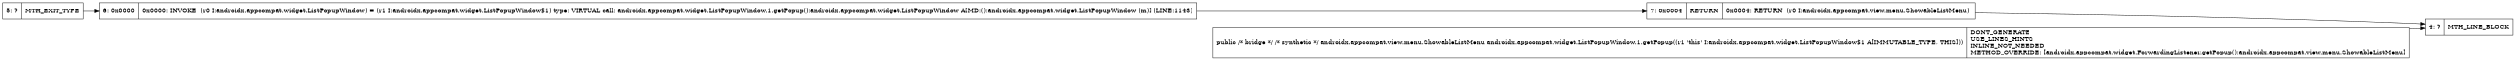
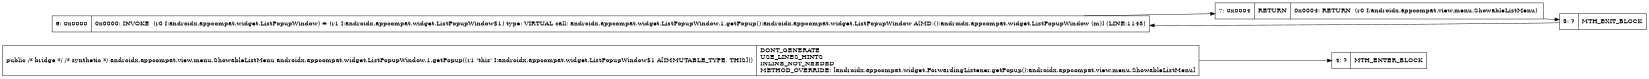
(52, 11) -> (1612, 21)
(2198, 17) -> (1549, 19)
(2479, 27) -> (1389, 60)
